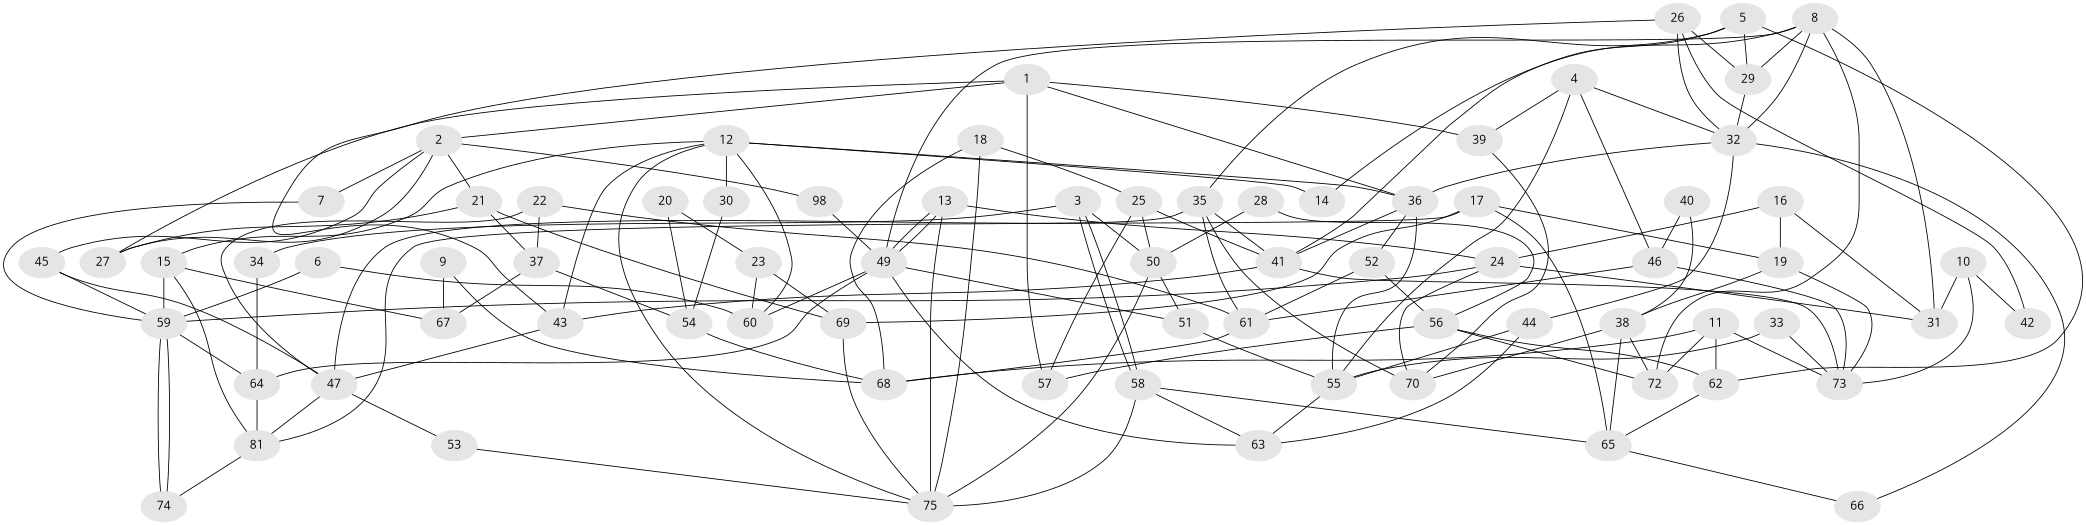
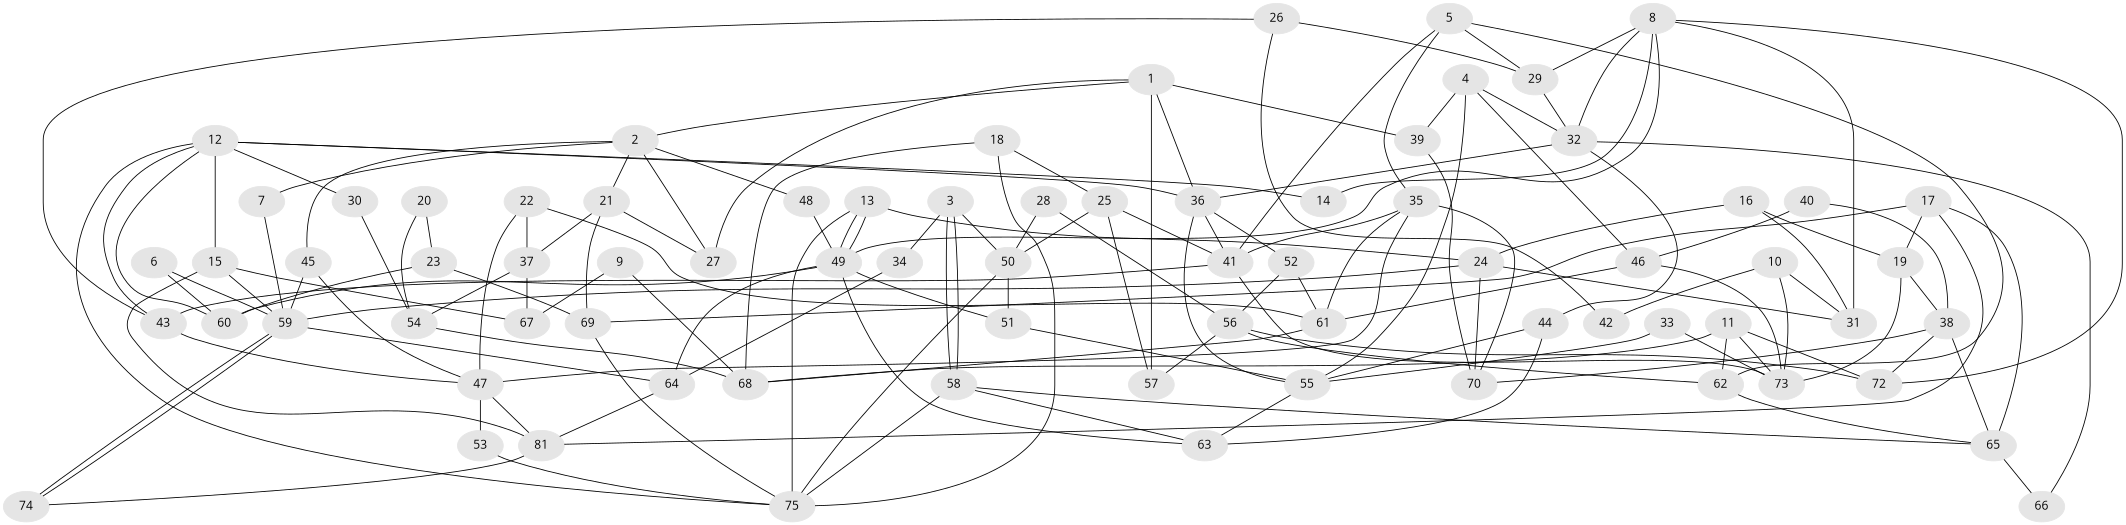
(1686, 87) -> none
(820, 202) -> (807, 202)
